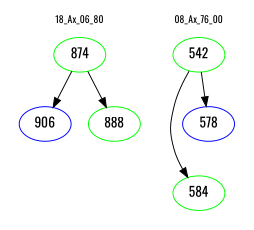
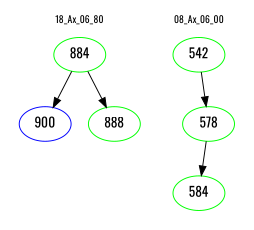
(199, 21) -> (199, 21)
(80, 55) -> (80, 55)
(171, 119) -> (204, 154)
(45, 124) -> (45, 124)
(209, 124) -> (209, 124)
